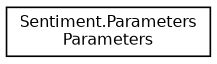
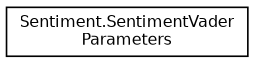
(108, 32) -> (127, 32)
